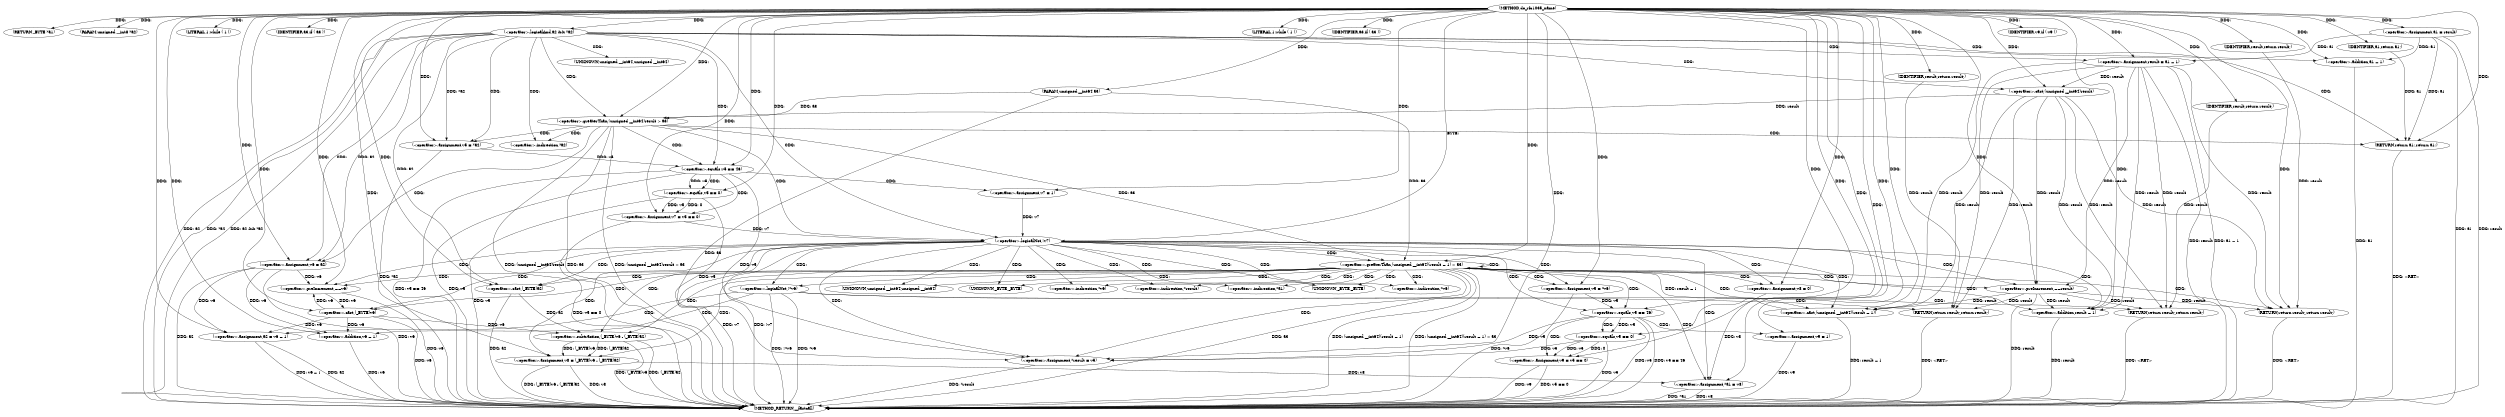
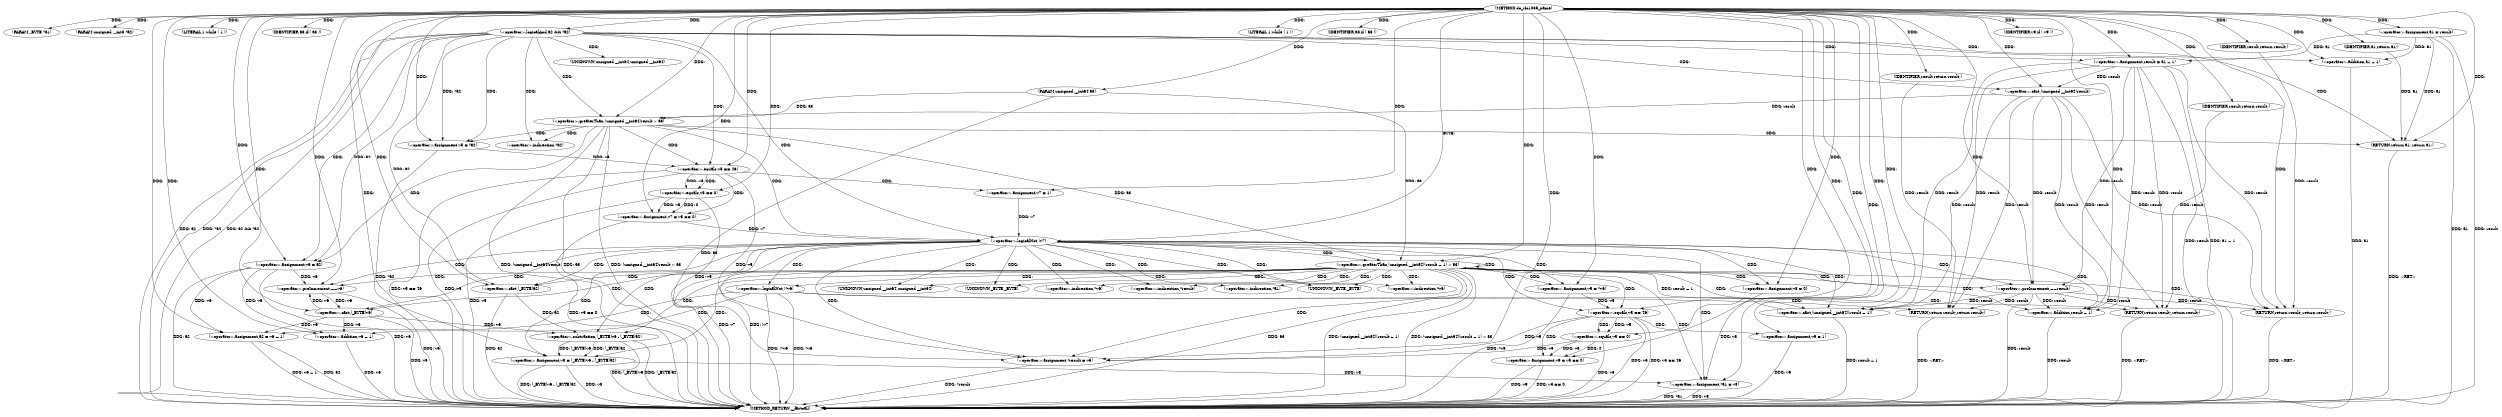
(34, 32) -> (32, 32)
